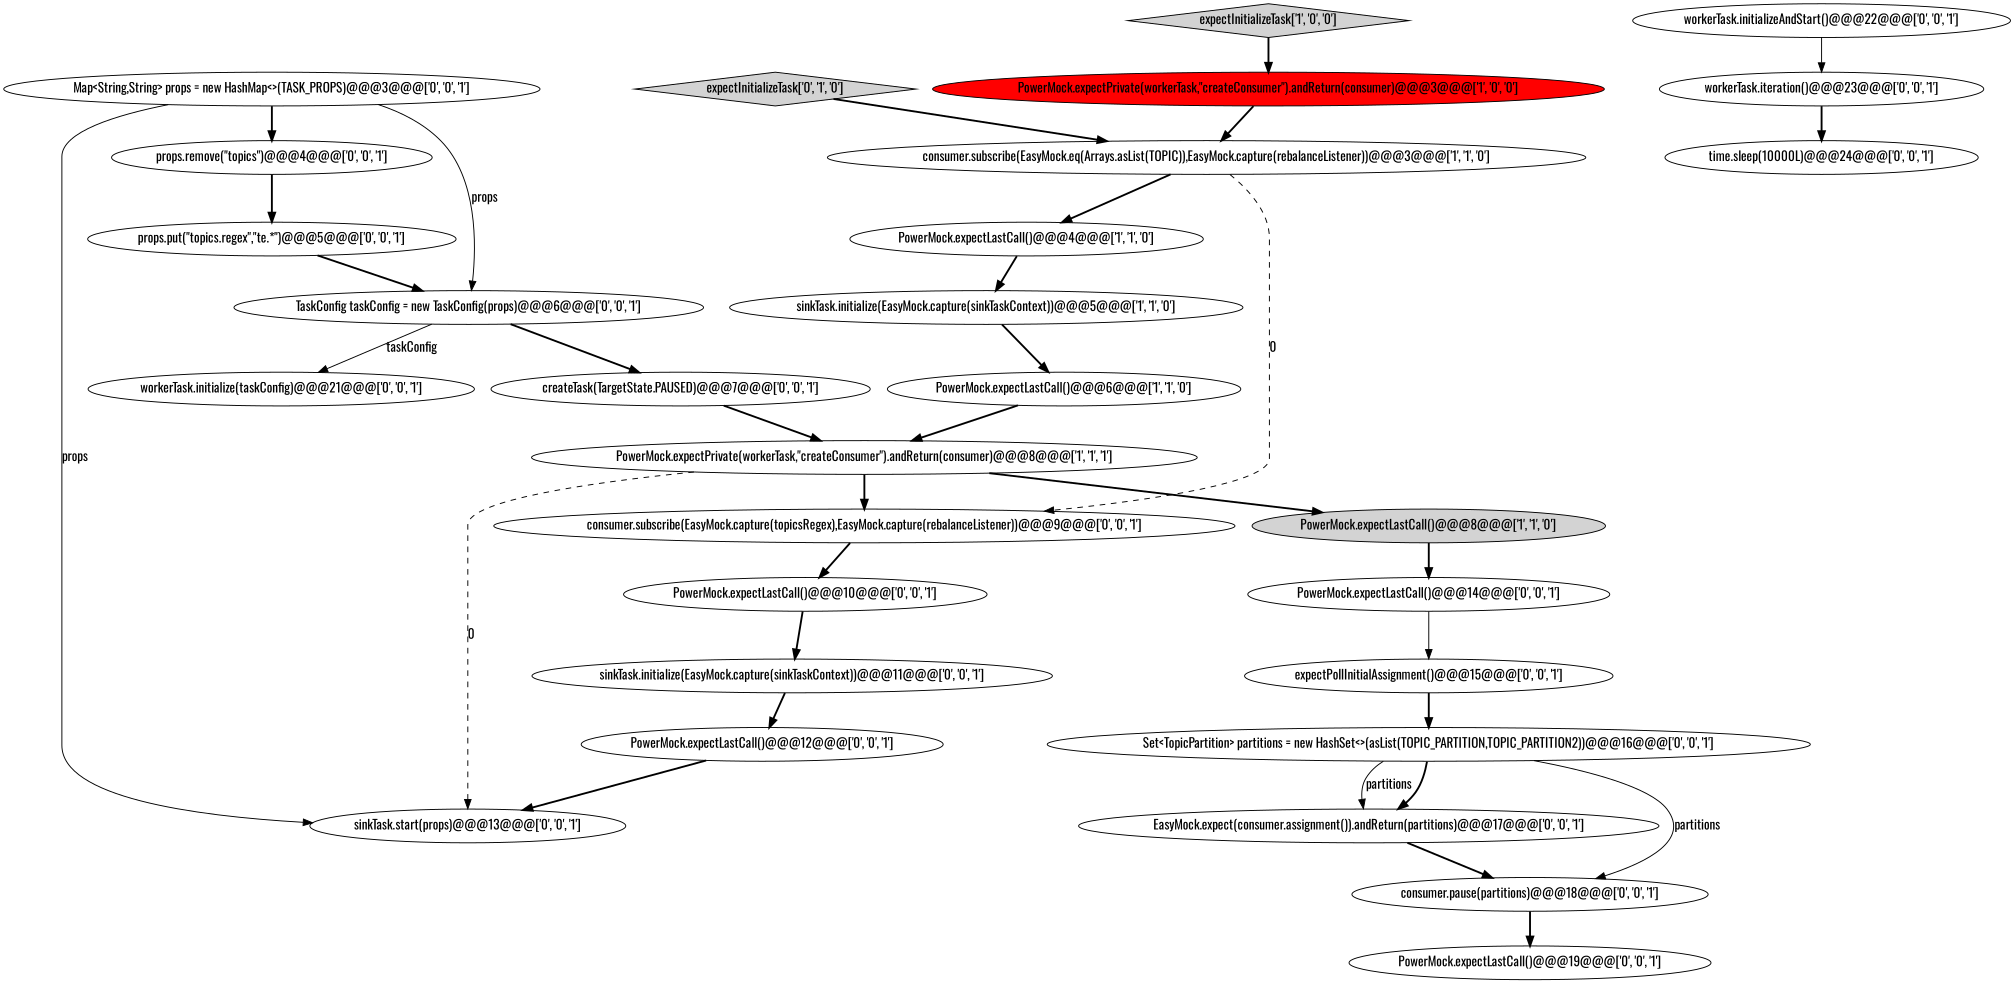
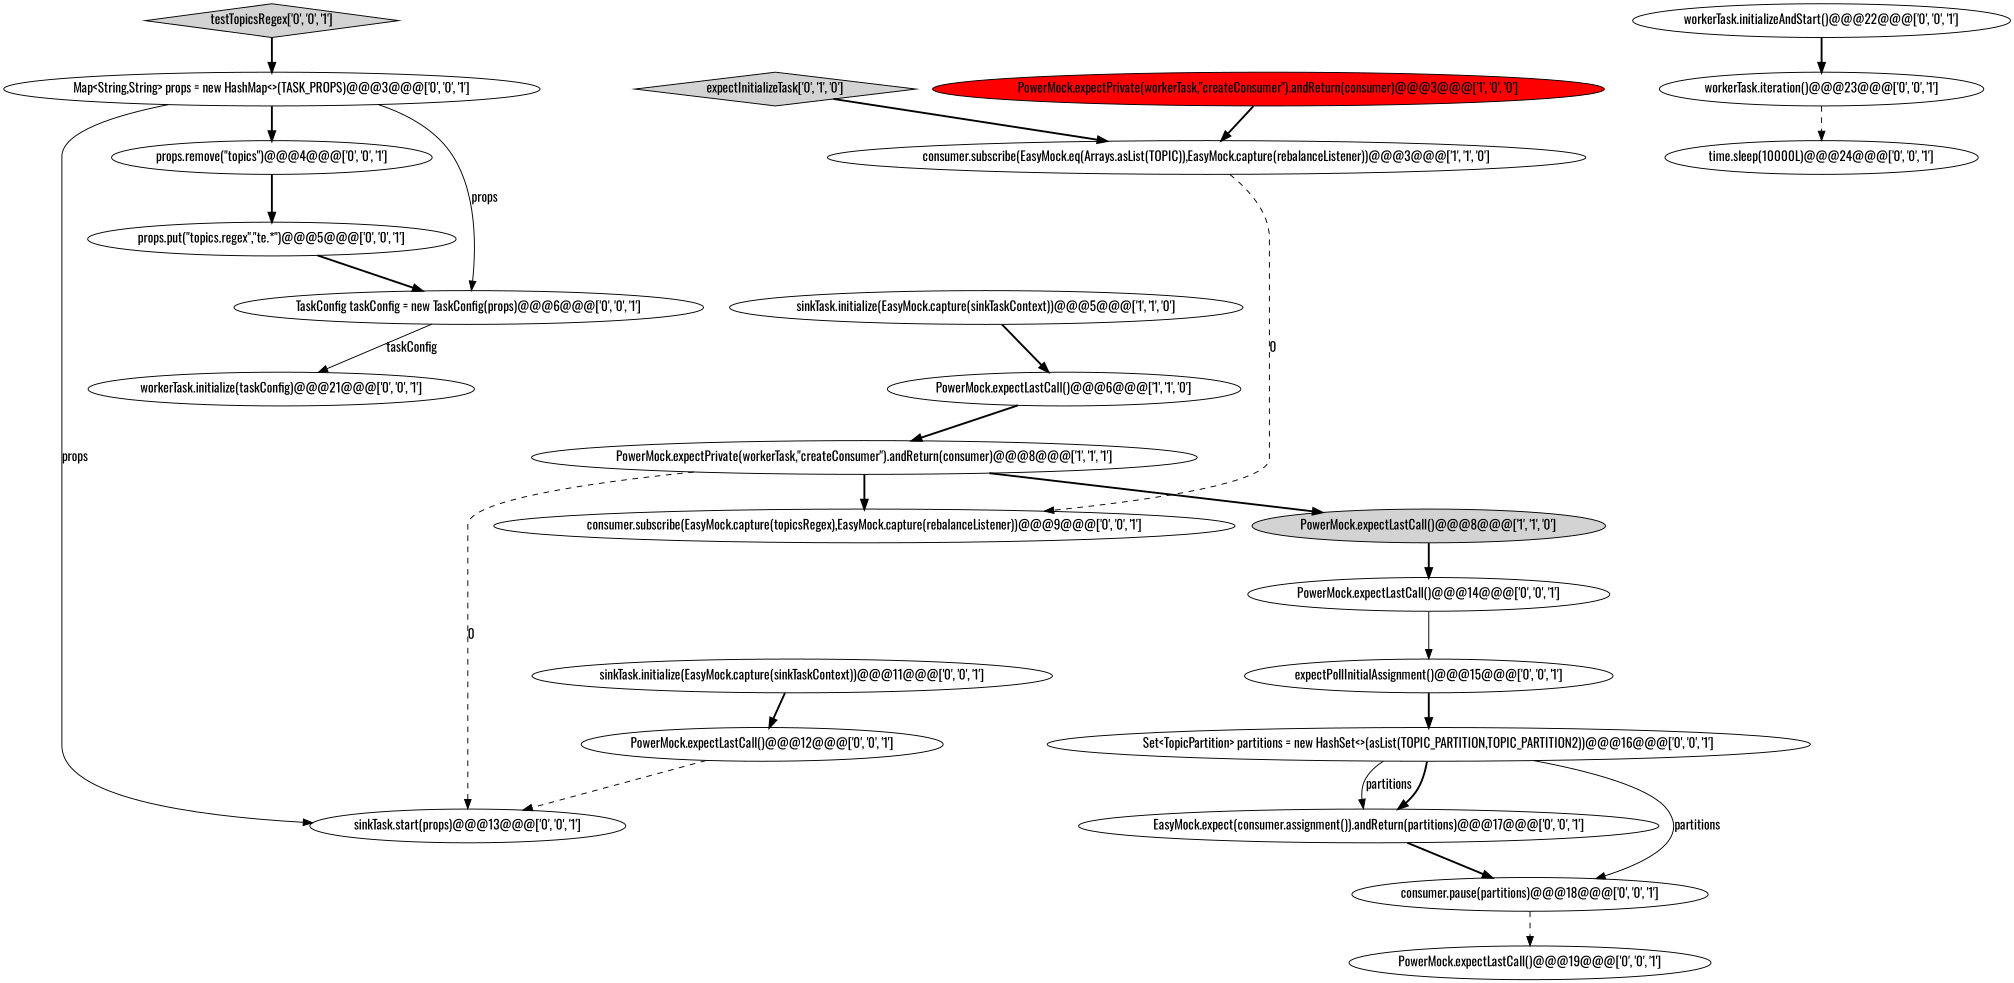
none -> (272, 21)
(1268, 21) -> none
(1822, 50) -> (1822, 50)
(1822, 119) -> (1822, 119)
(1027, 239) -> none
(681, 389) -> none
(805, 594) -> none
(619, 784) -> (619, 784)
(1530, 924) -> (1530, 924)
